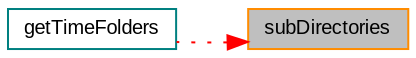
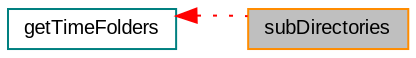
(202, 42) -> (222, 16)
